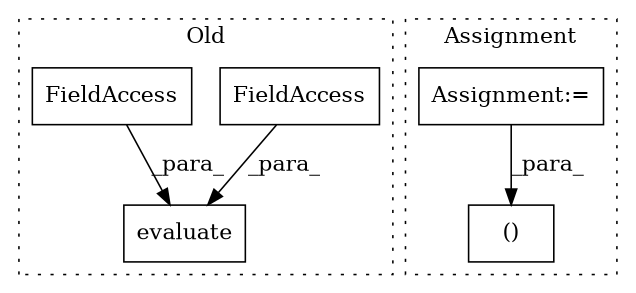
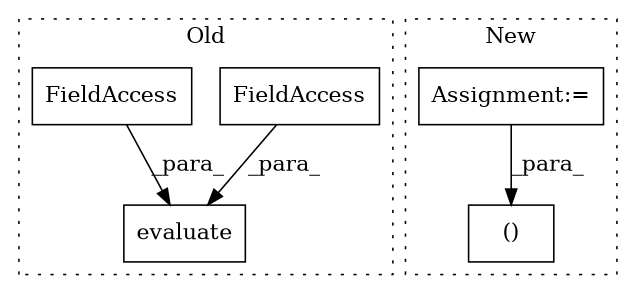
(511, 37) -> (511, 37)
